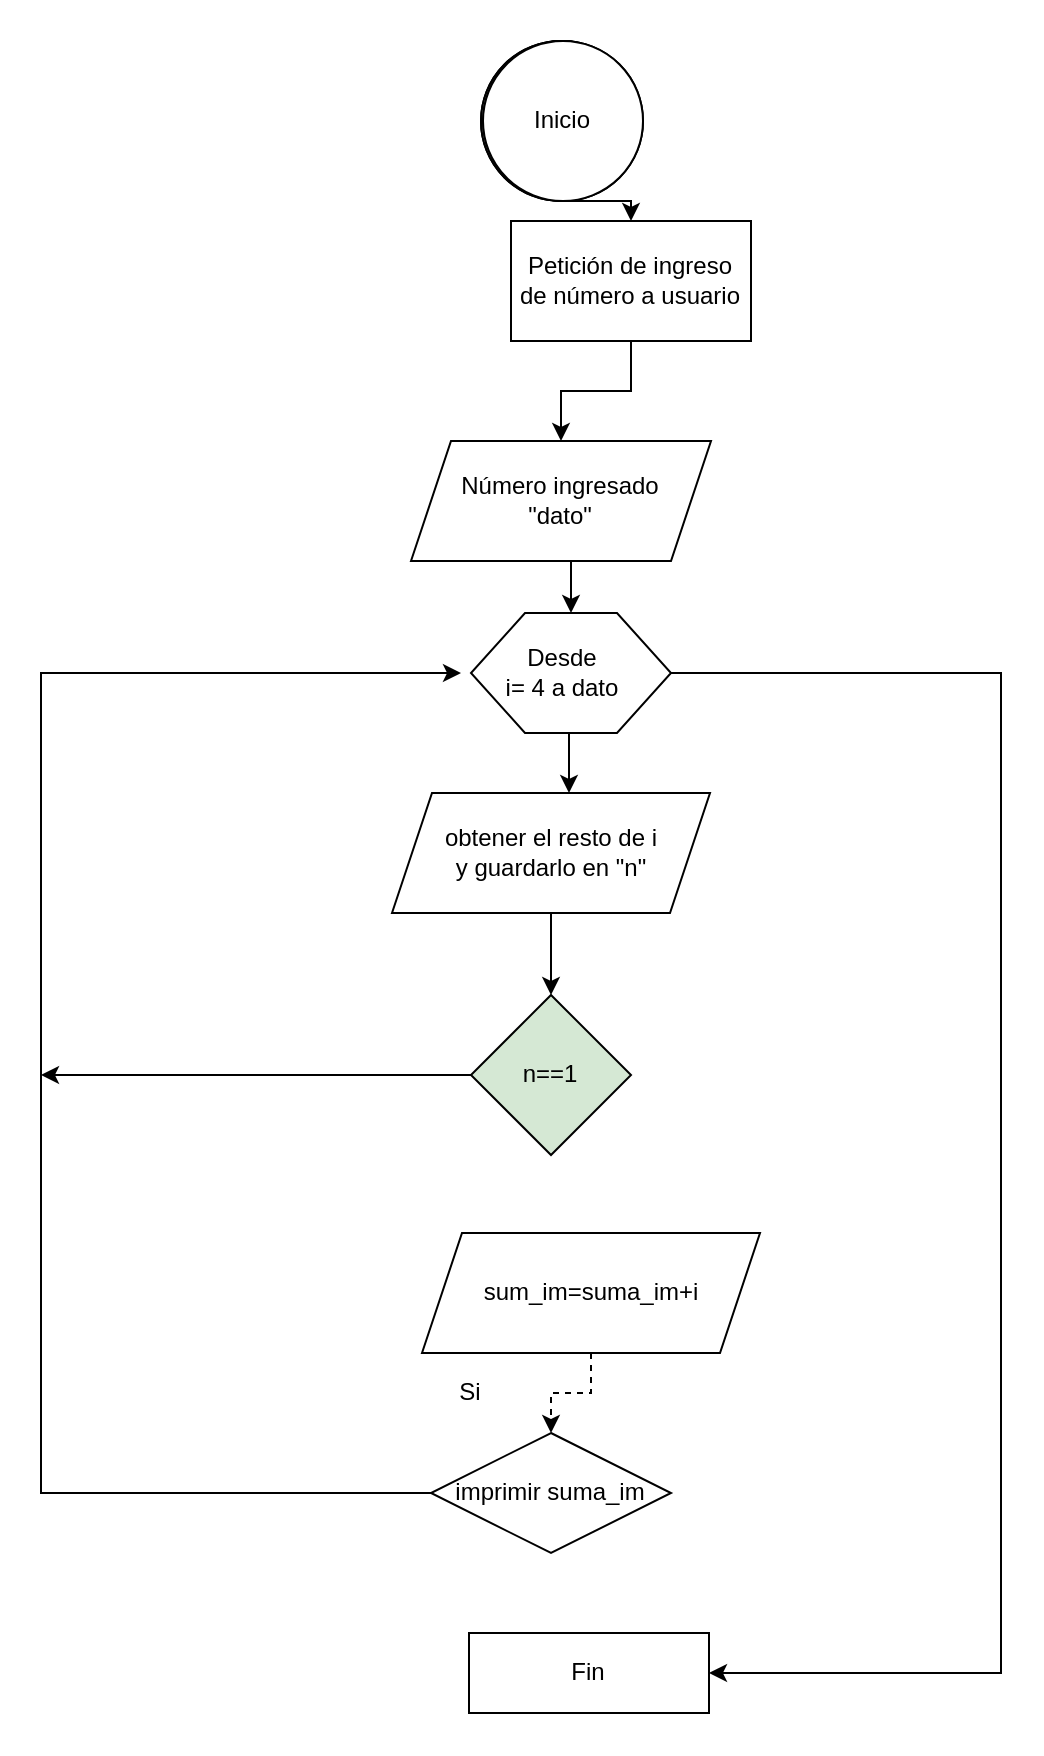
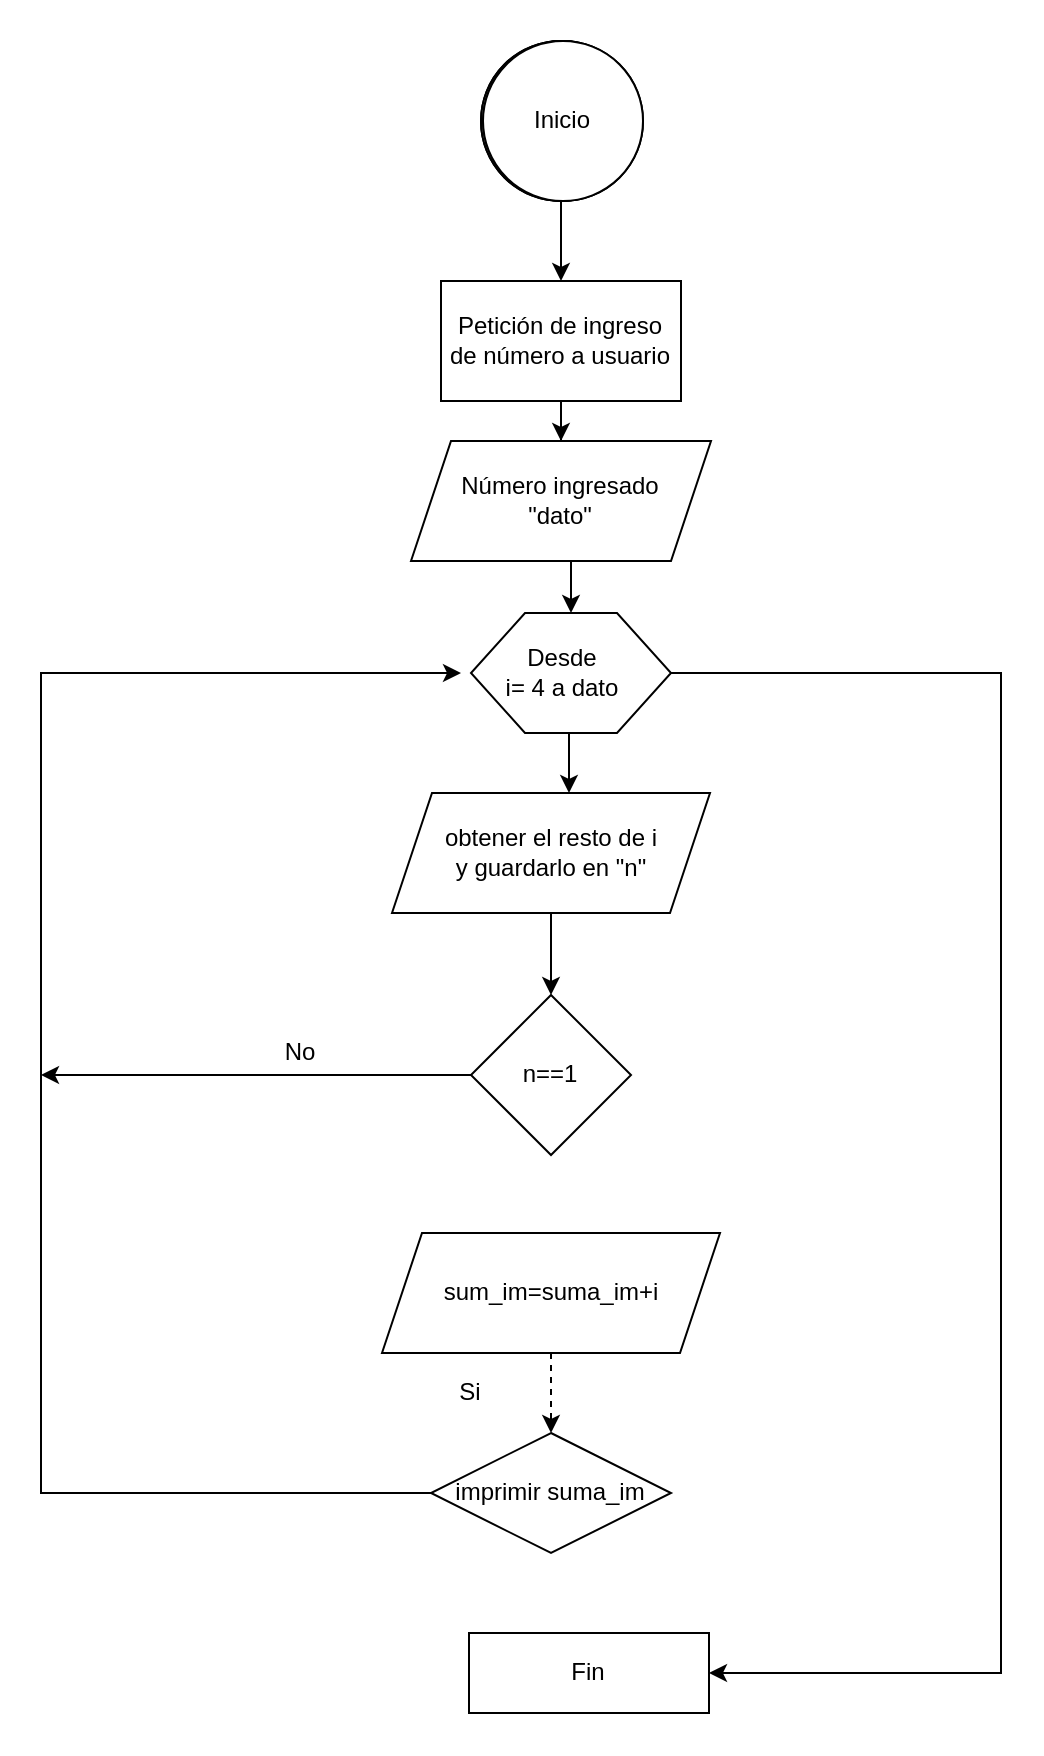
(631, 281) -> (561, 341)
none -> (301, 1053)
(551, 1075) -> (551, 1075)
(591, 1293) -> (551, 1293)
